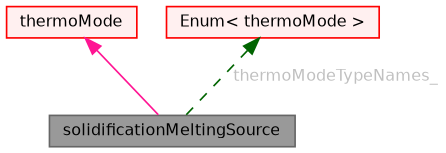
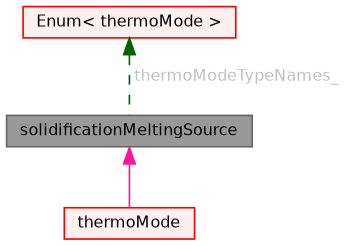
(128, 83) -> (129, 186)
